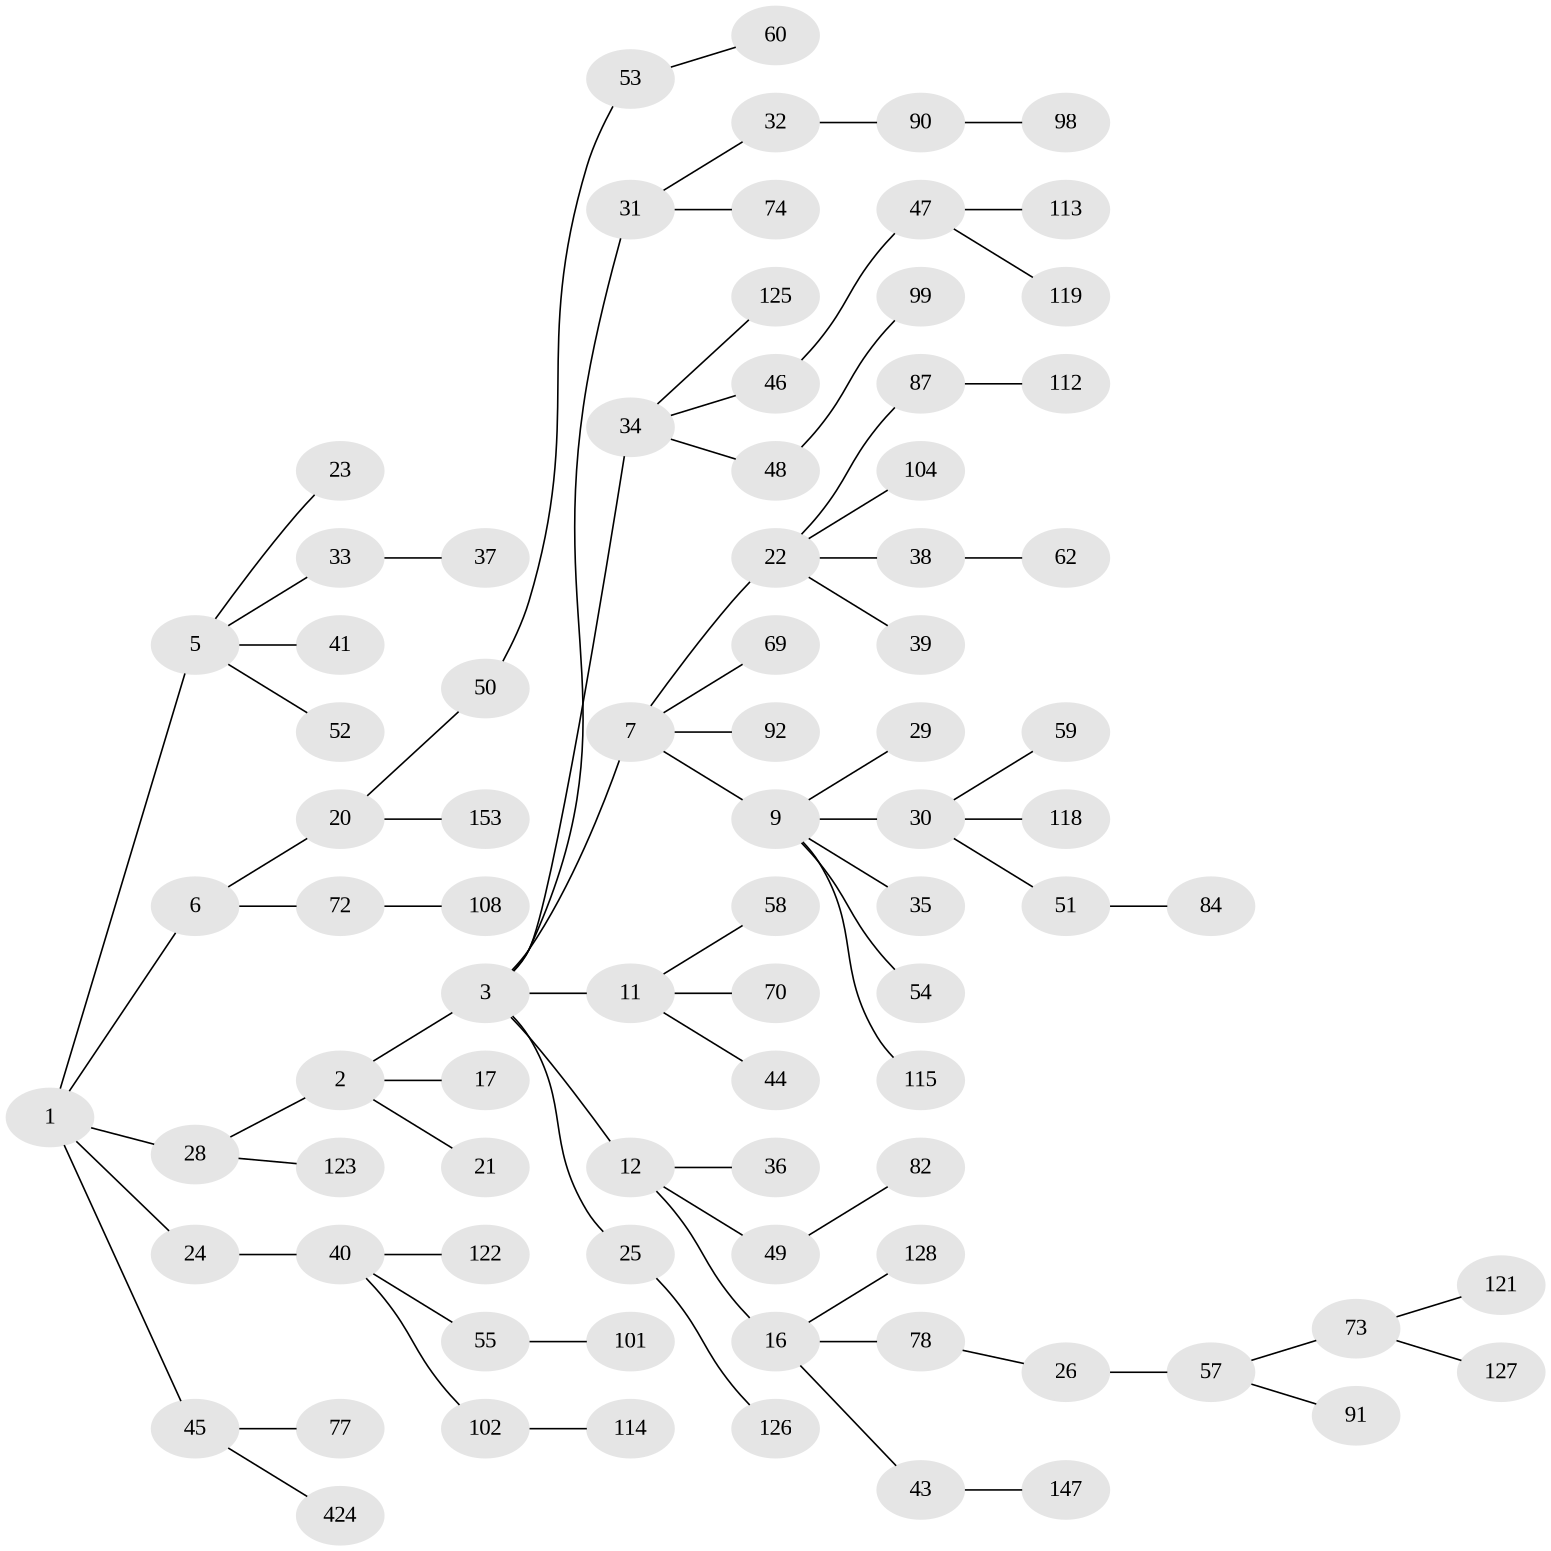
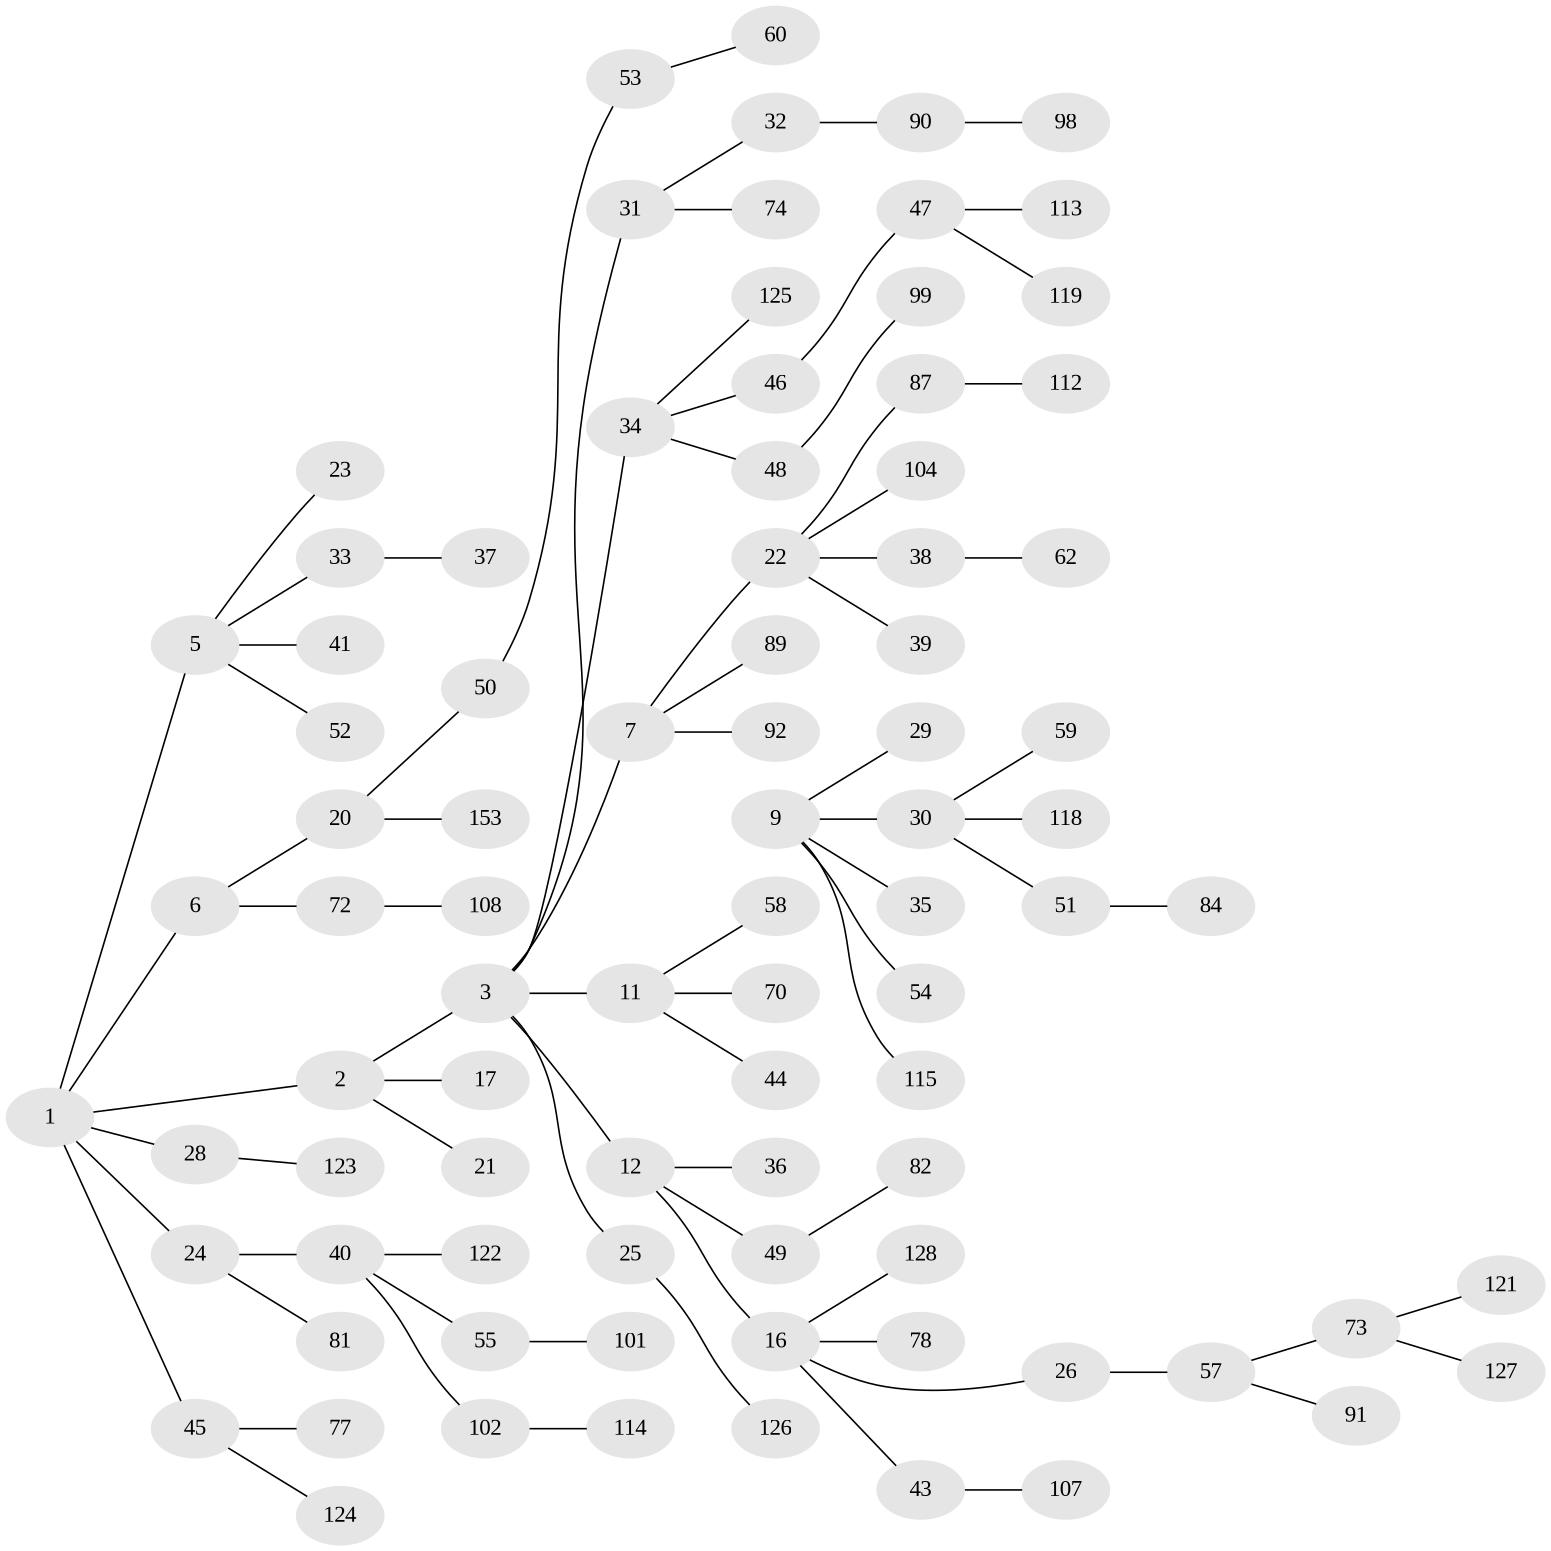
(776, 645) -> (776, 645)
(703, 776) -> none
(268, 1117) -> (195, 1099)
none -> (340, 1342)
(993, 1357) -> (915, 1390)
(1066, 1490) -> (1066, 1490)
(340, 1516) -> (340, 1516)
